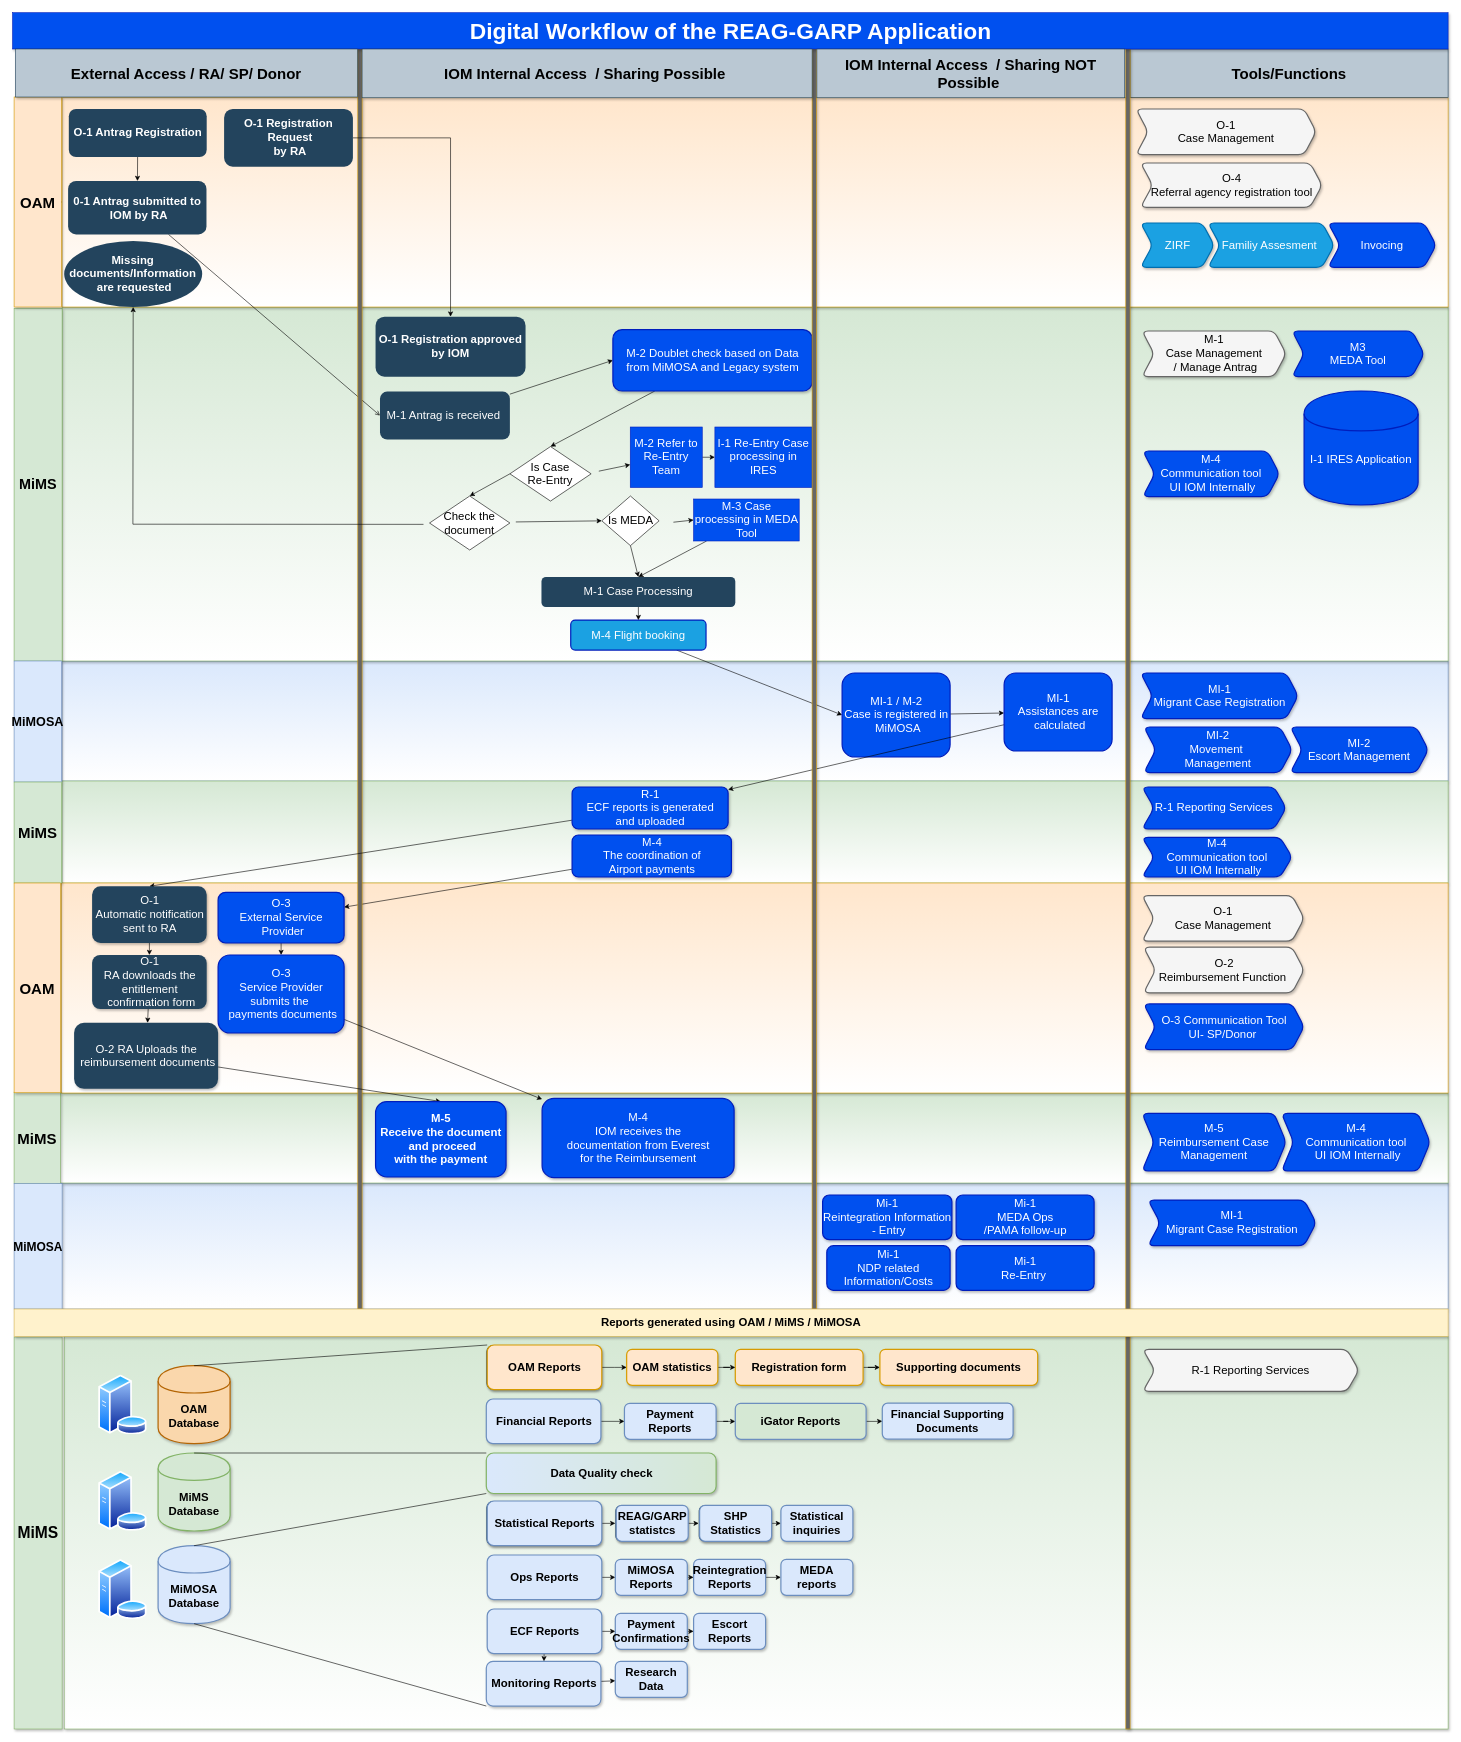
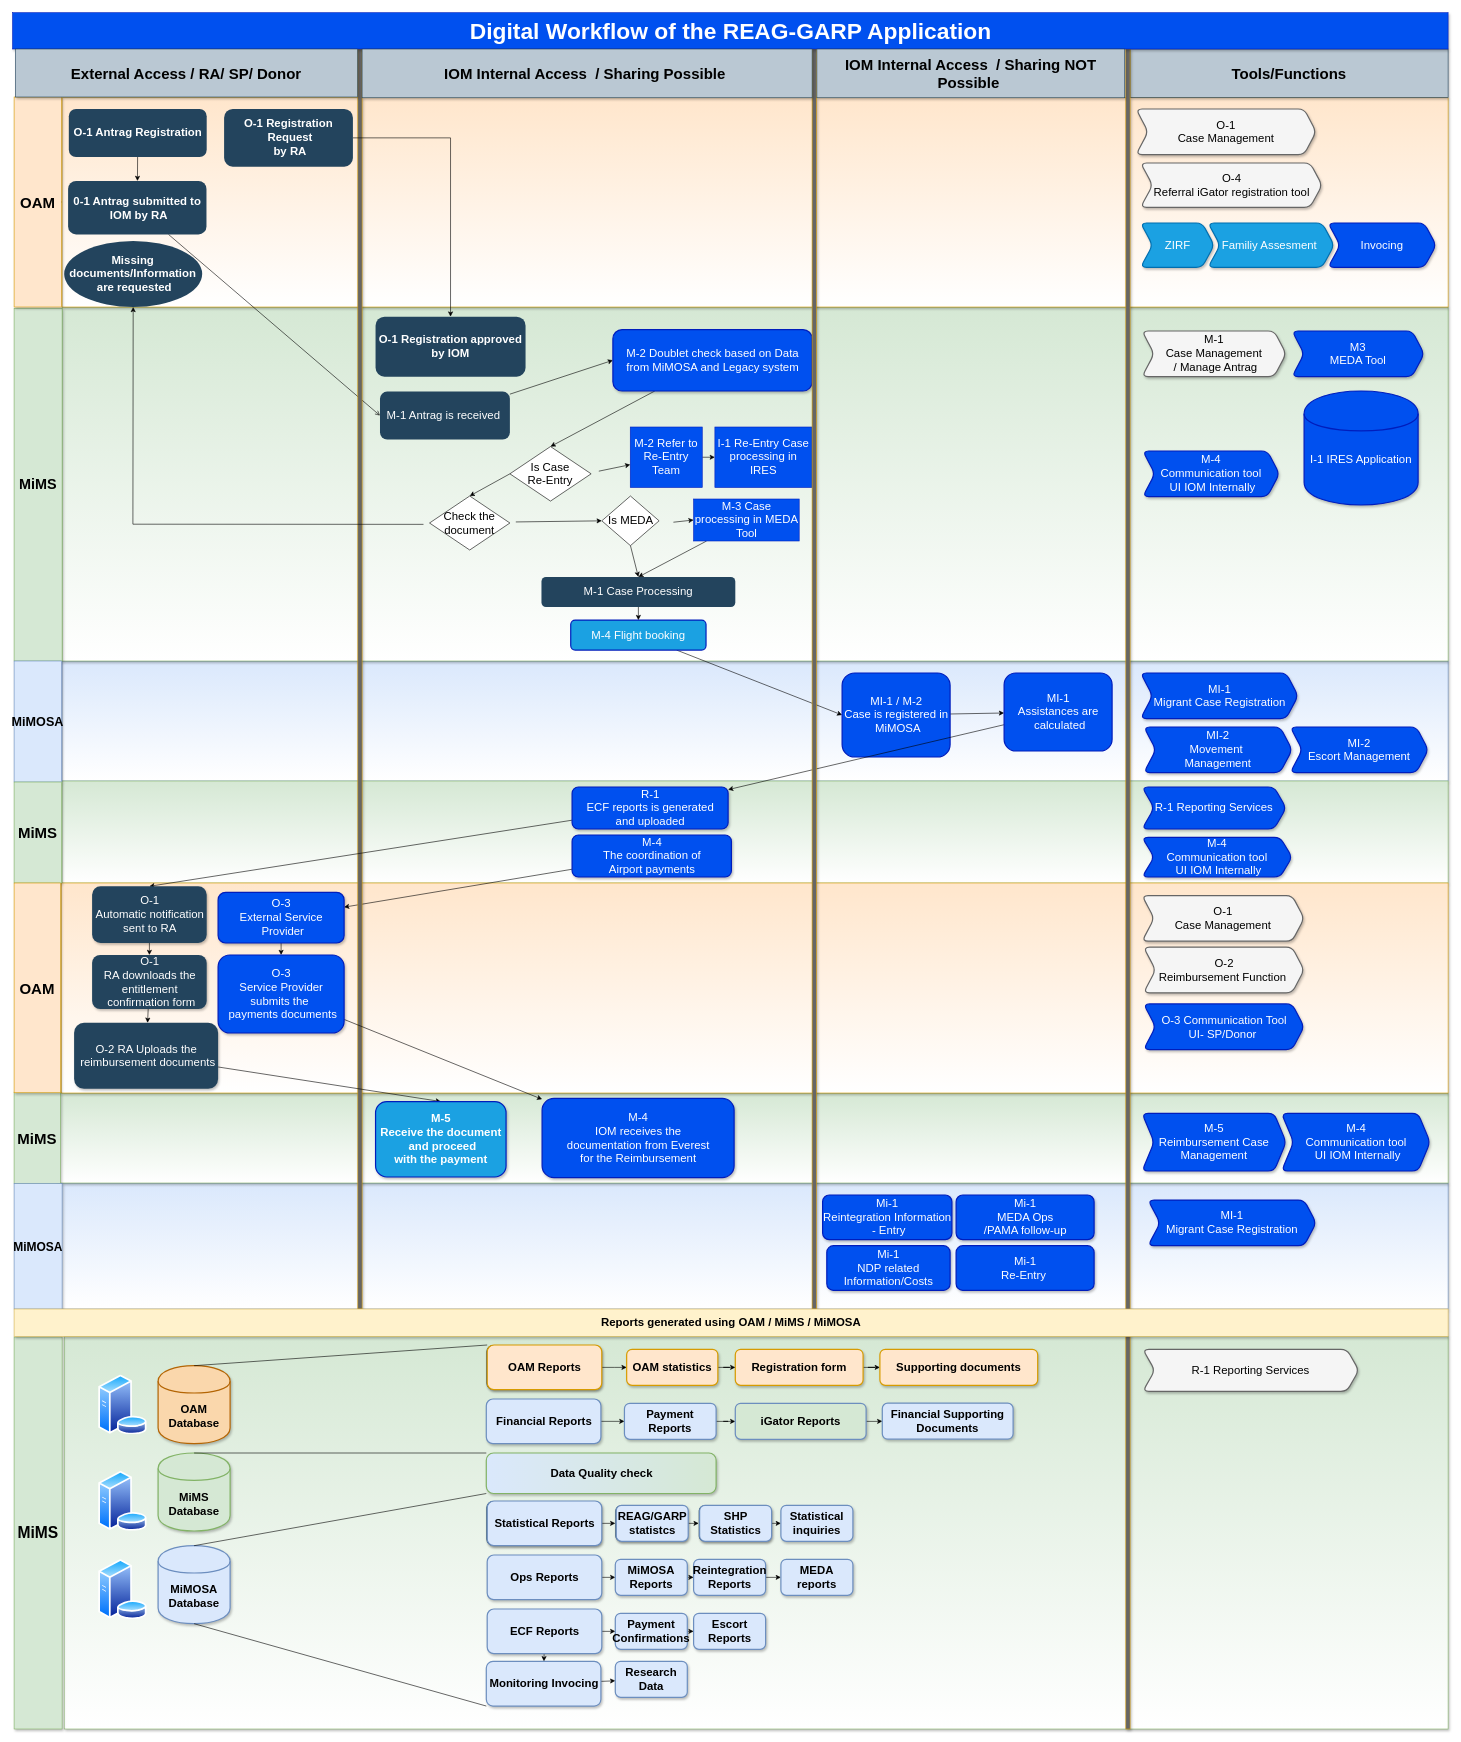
(1232, 185) -> (1232, 185)
(441, 1139) -> (441, 1139)
(544, 1684) -> (544, 1684)
